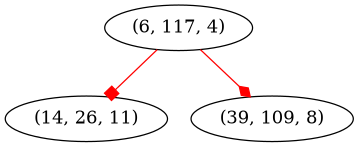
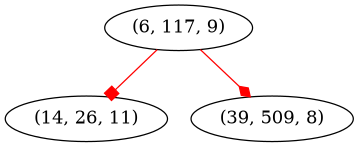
(179, 28) -> (179, 28)
(272, 119) -> (272, 119)
